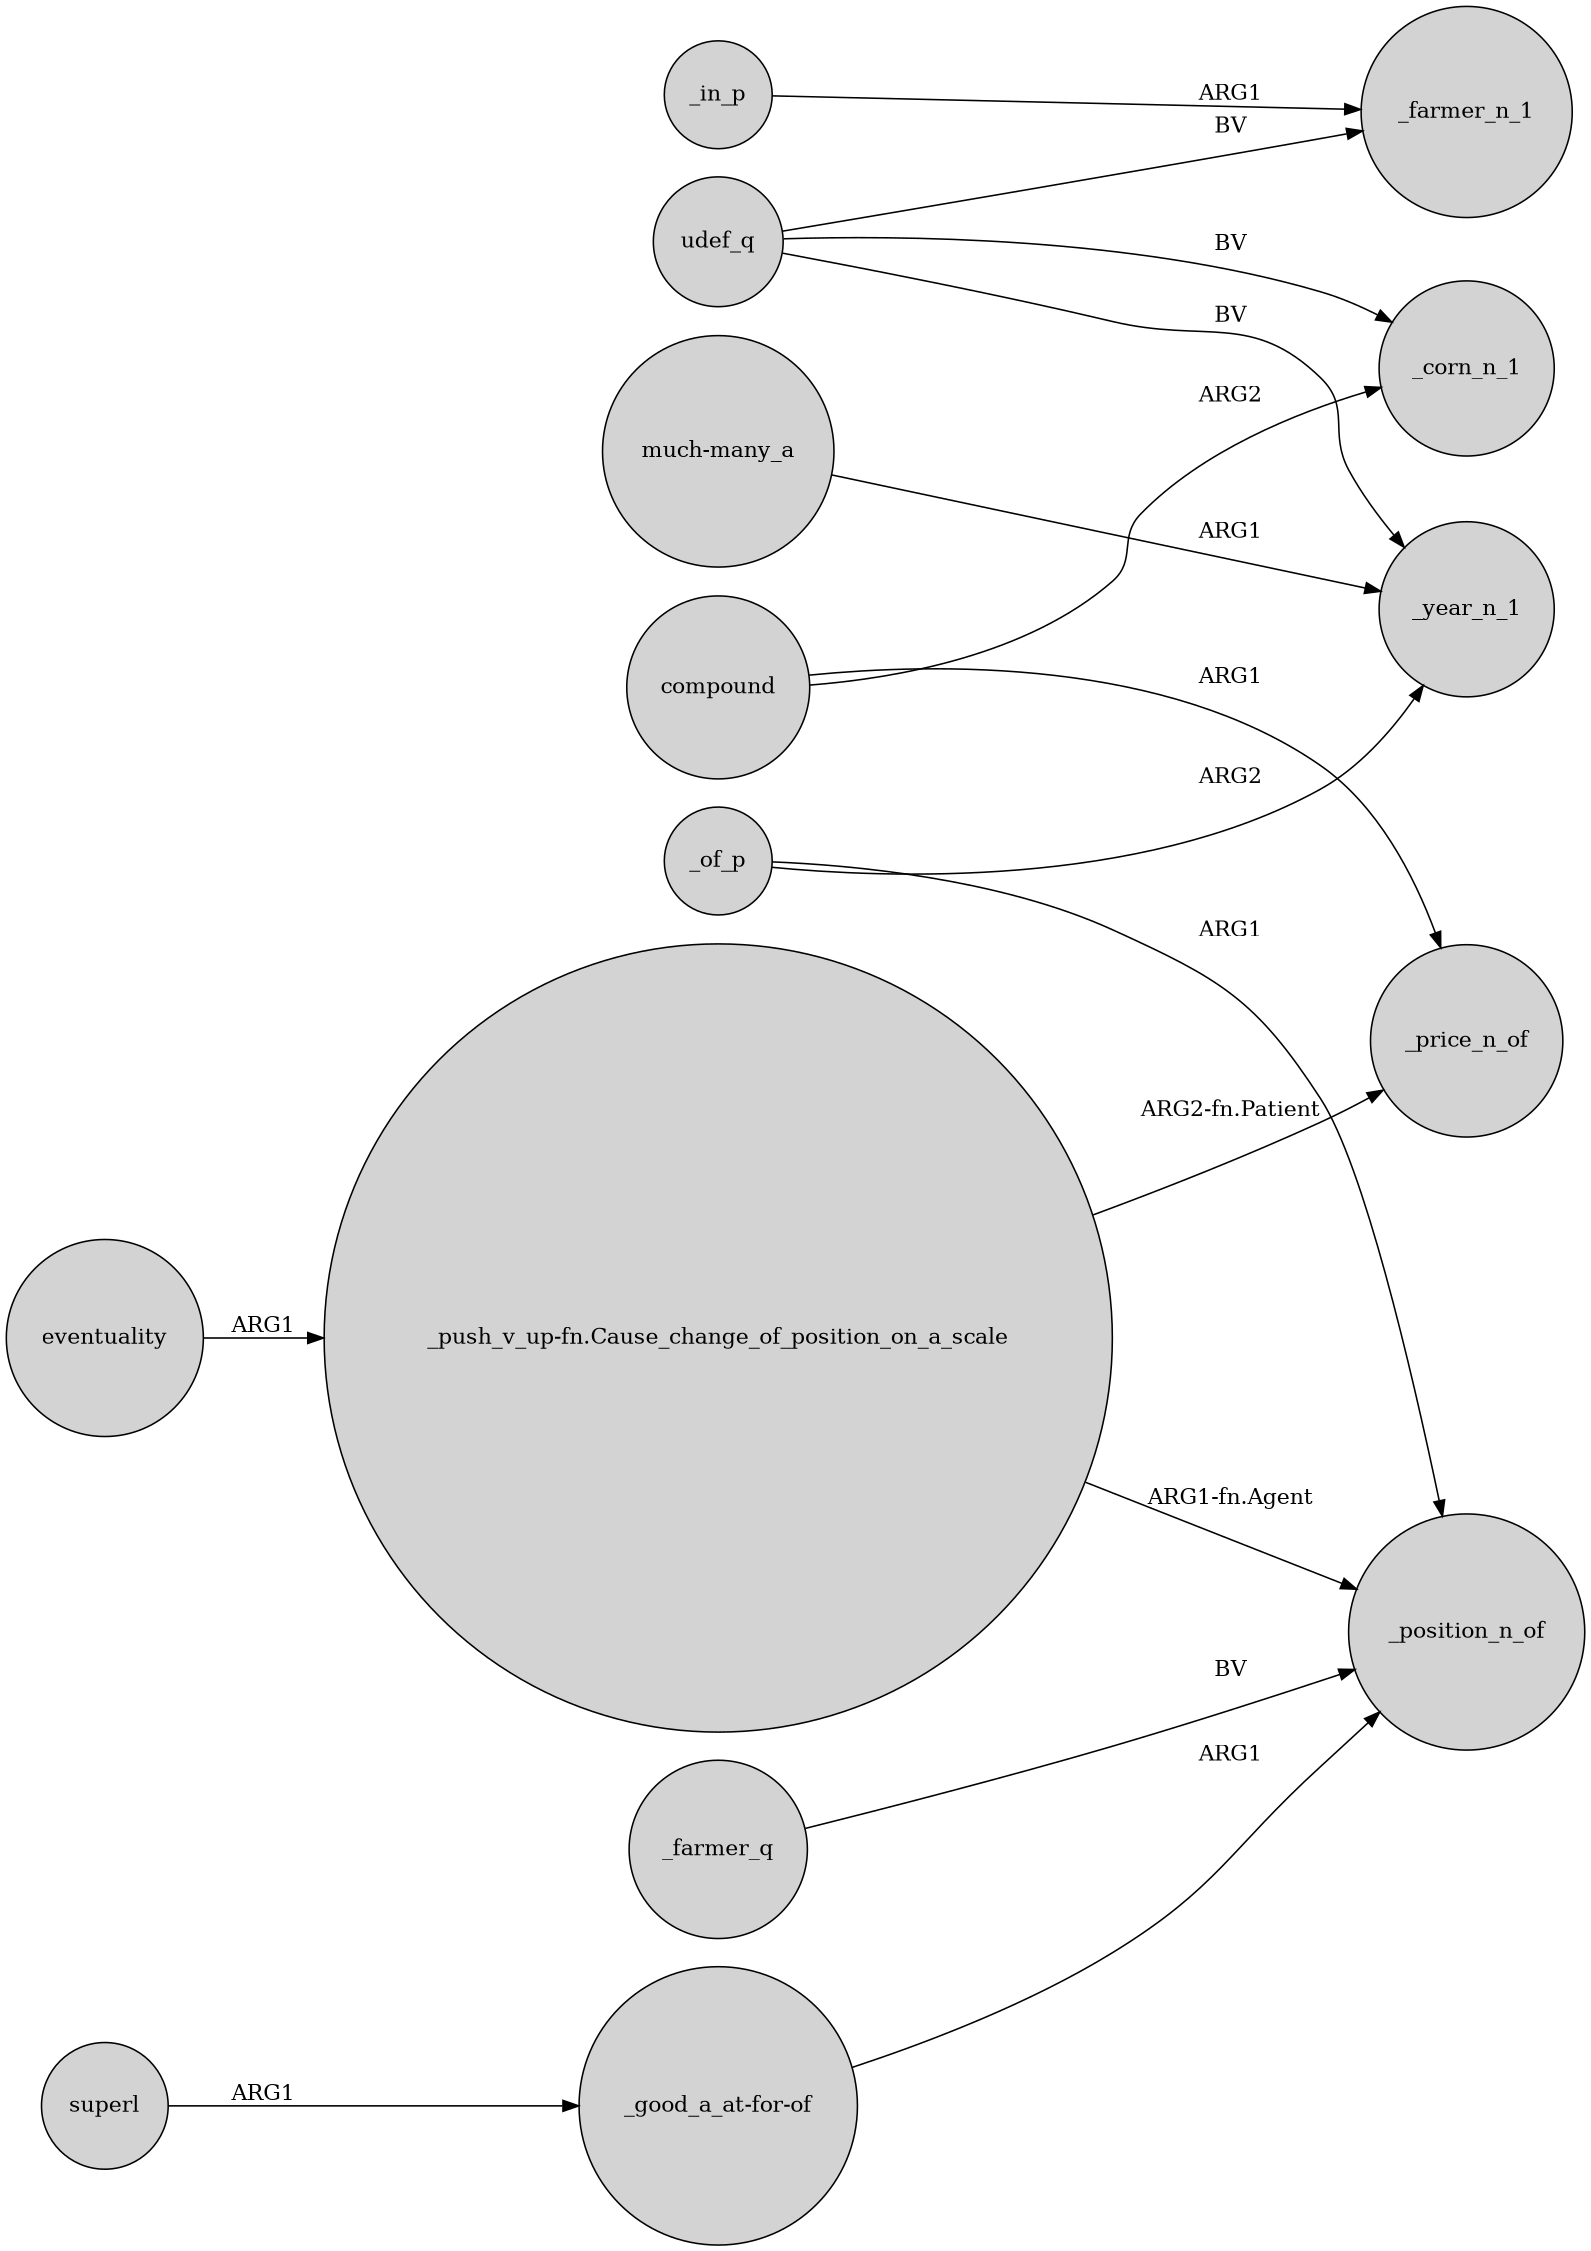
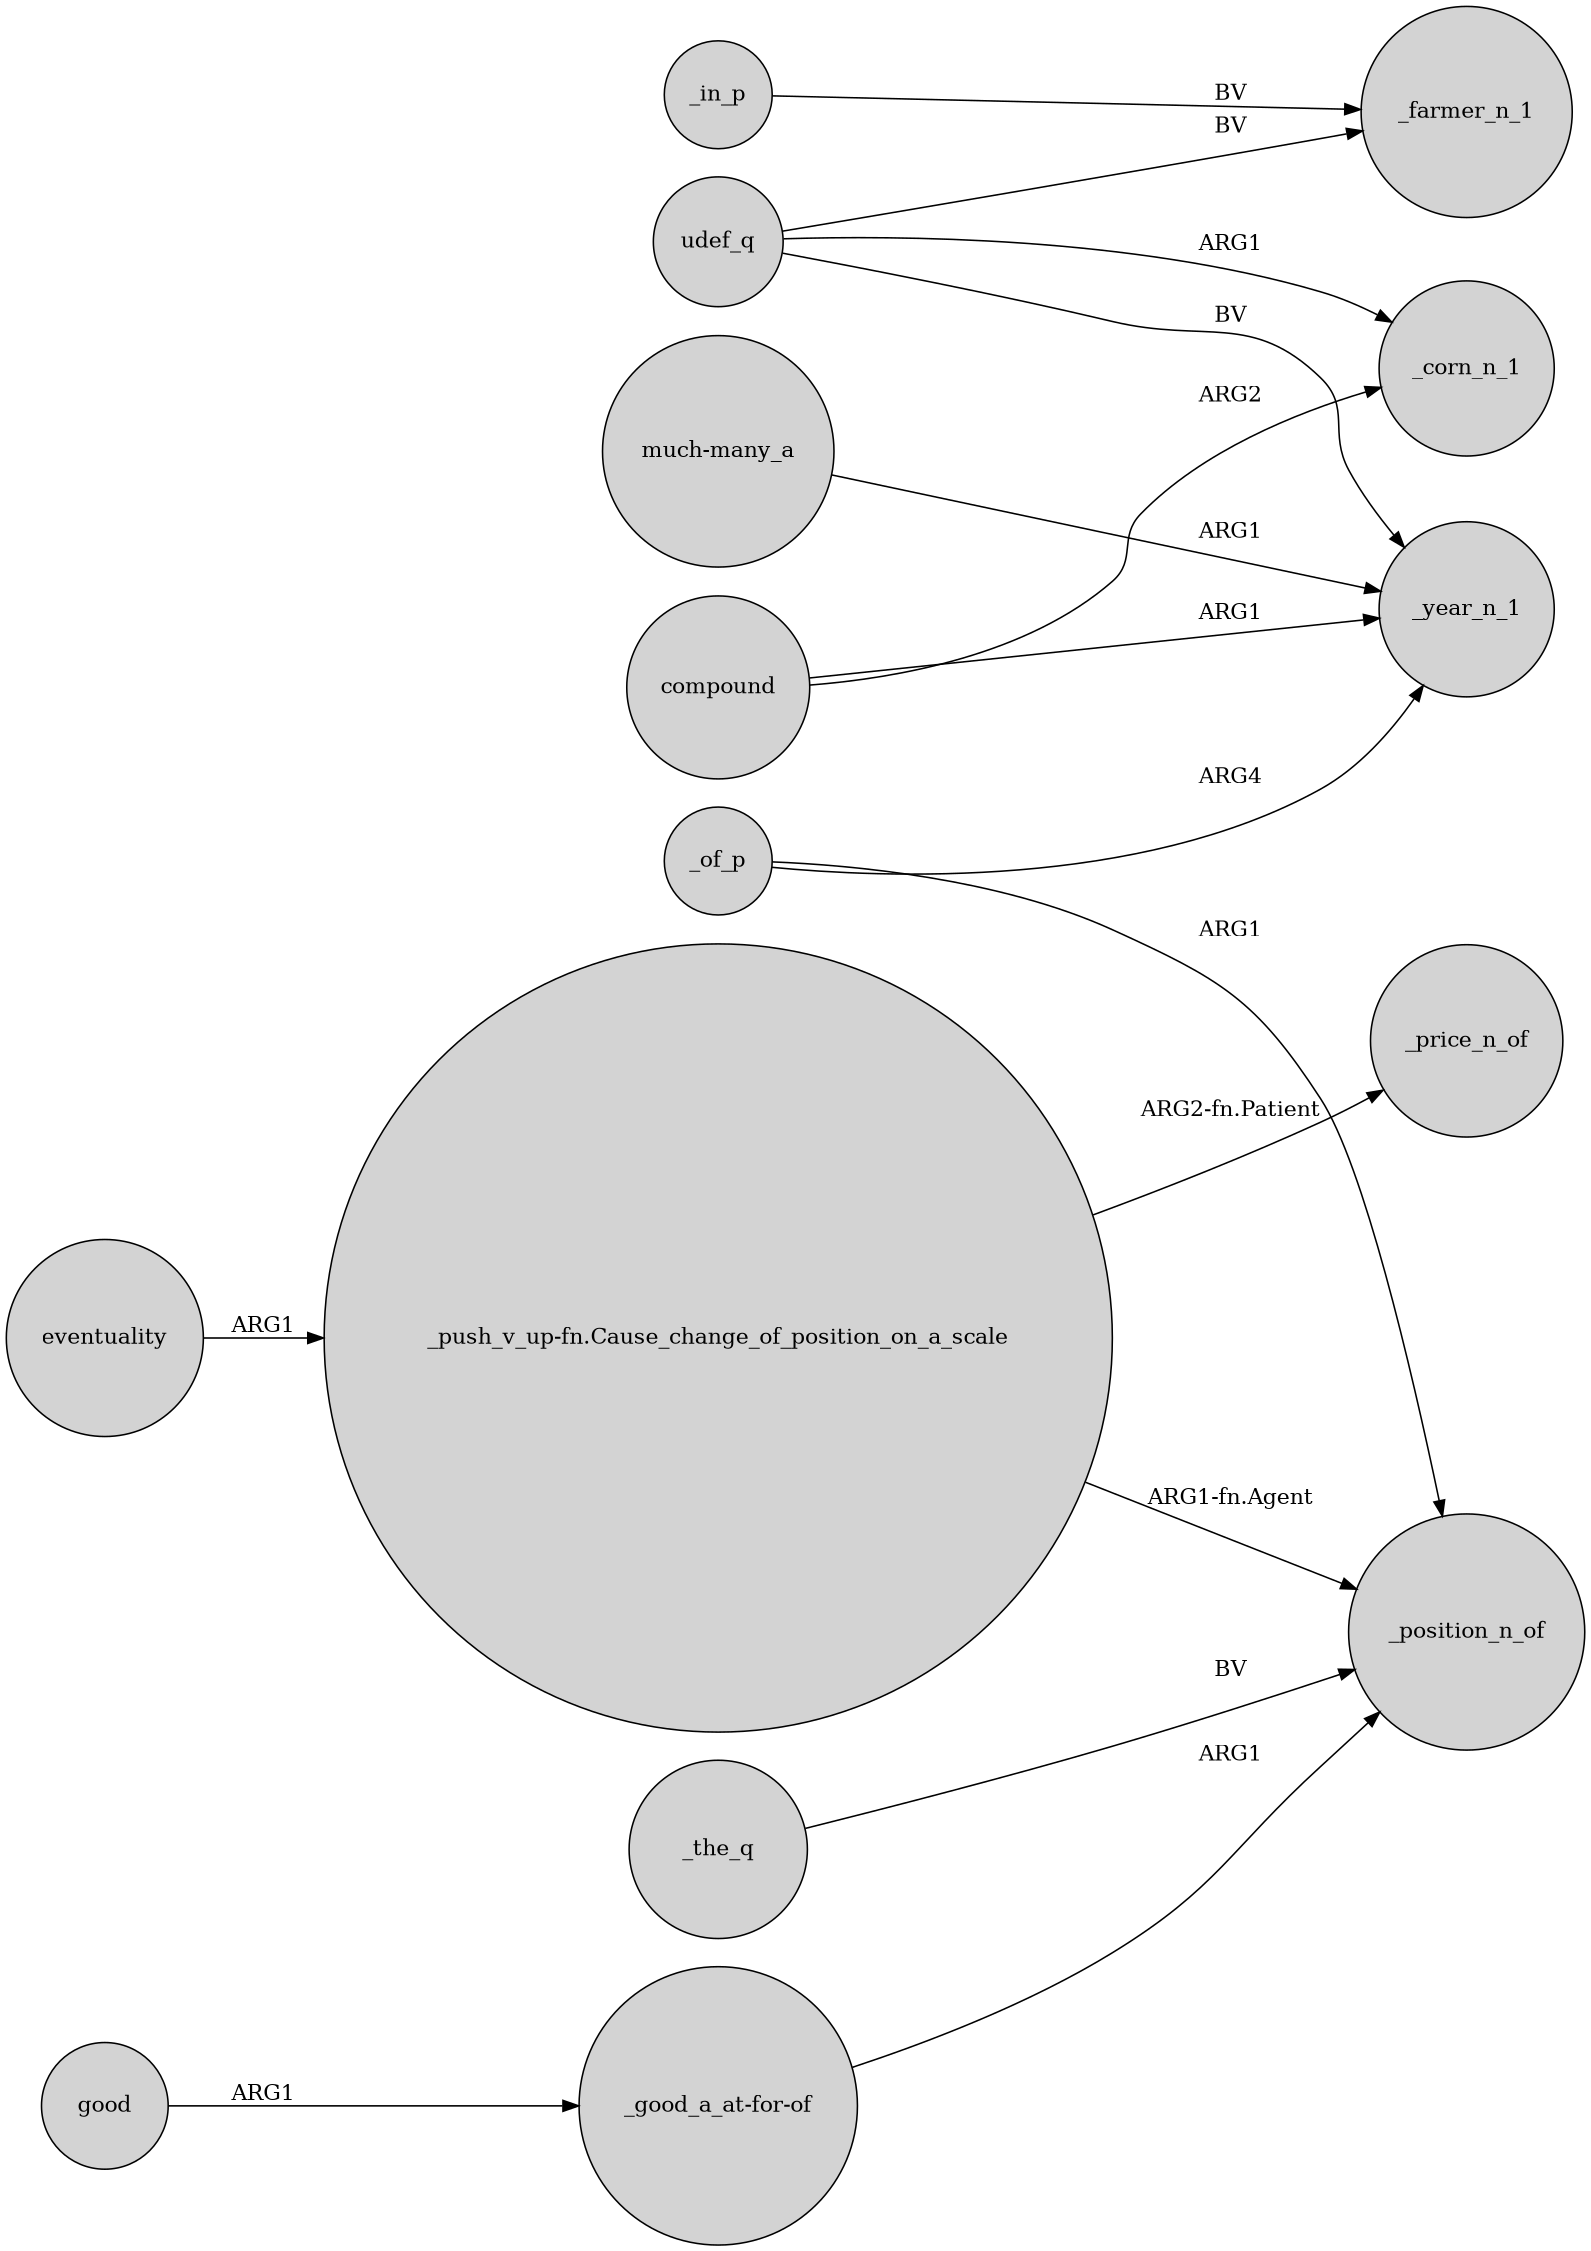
(1231, 94) -> (1231, 94)
(1231, 244) -> (1231, 244)
(1174, 699) -> (1087, 649)
(1231, 777) -> (1231, 777)
(718, 1849) -> (718, 1849)
(105, 2106) -> (105, 2106)
